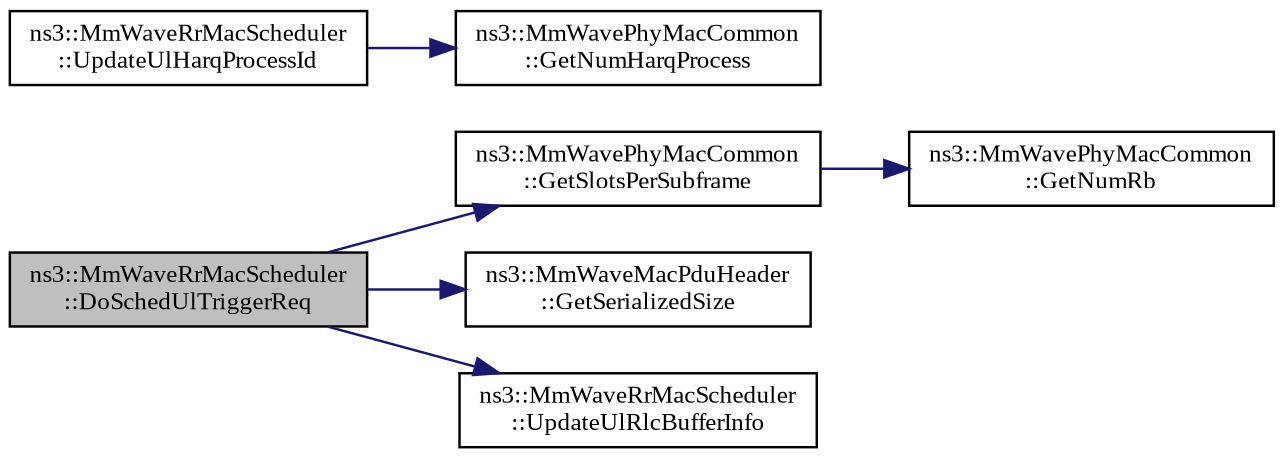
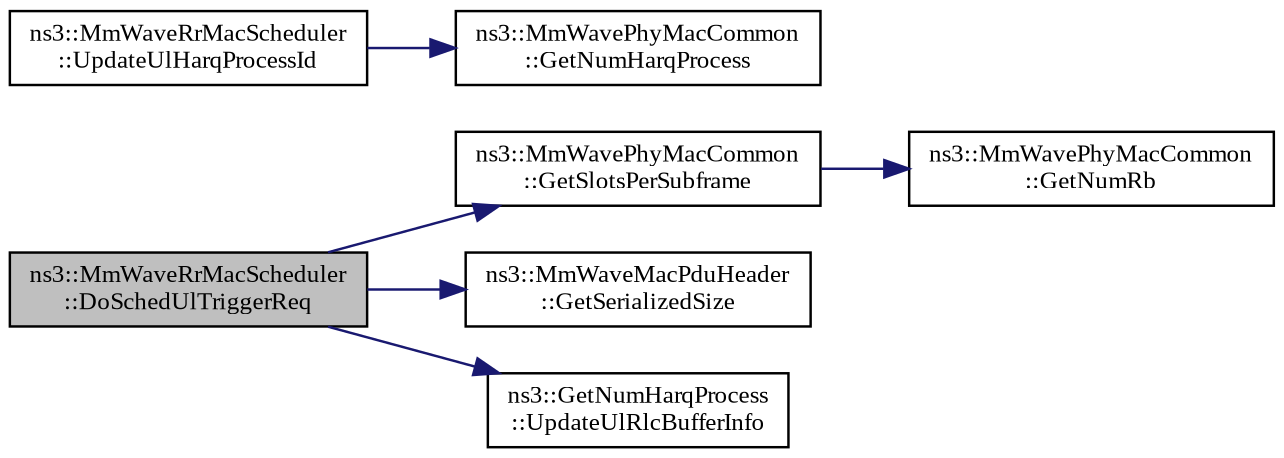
(638, 410) -> (638, 410)
